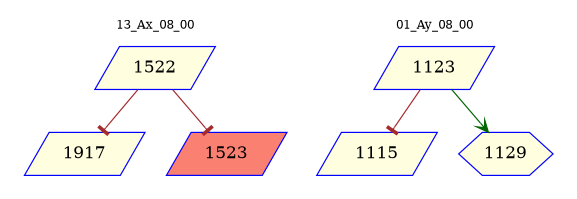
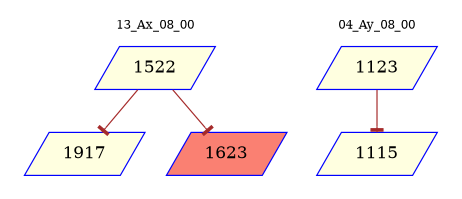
(435, 26) -> (377, 26)
(227, 154) -> (227, 154)
(506, 154) -> none
